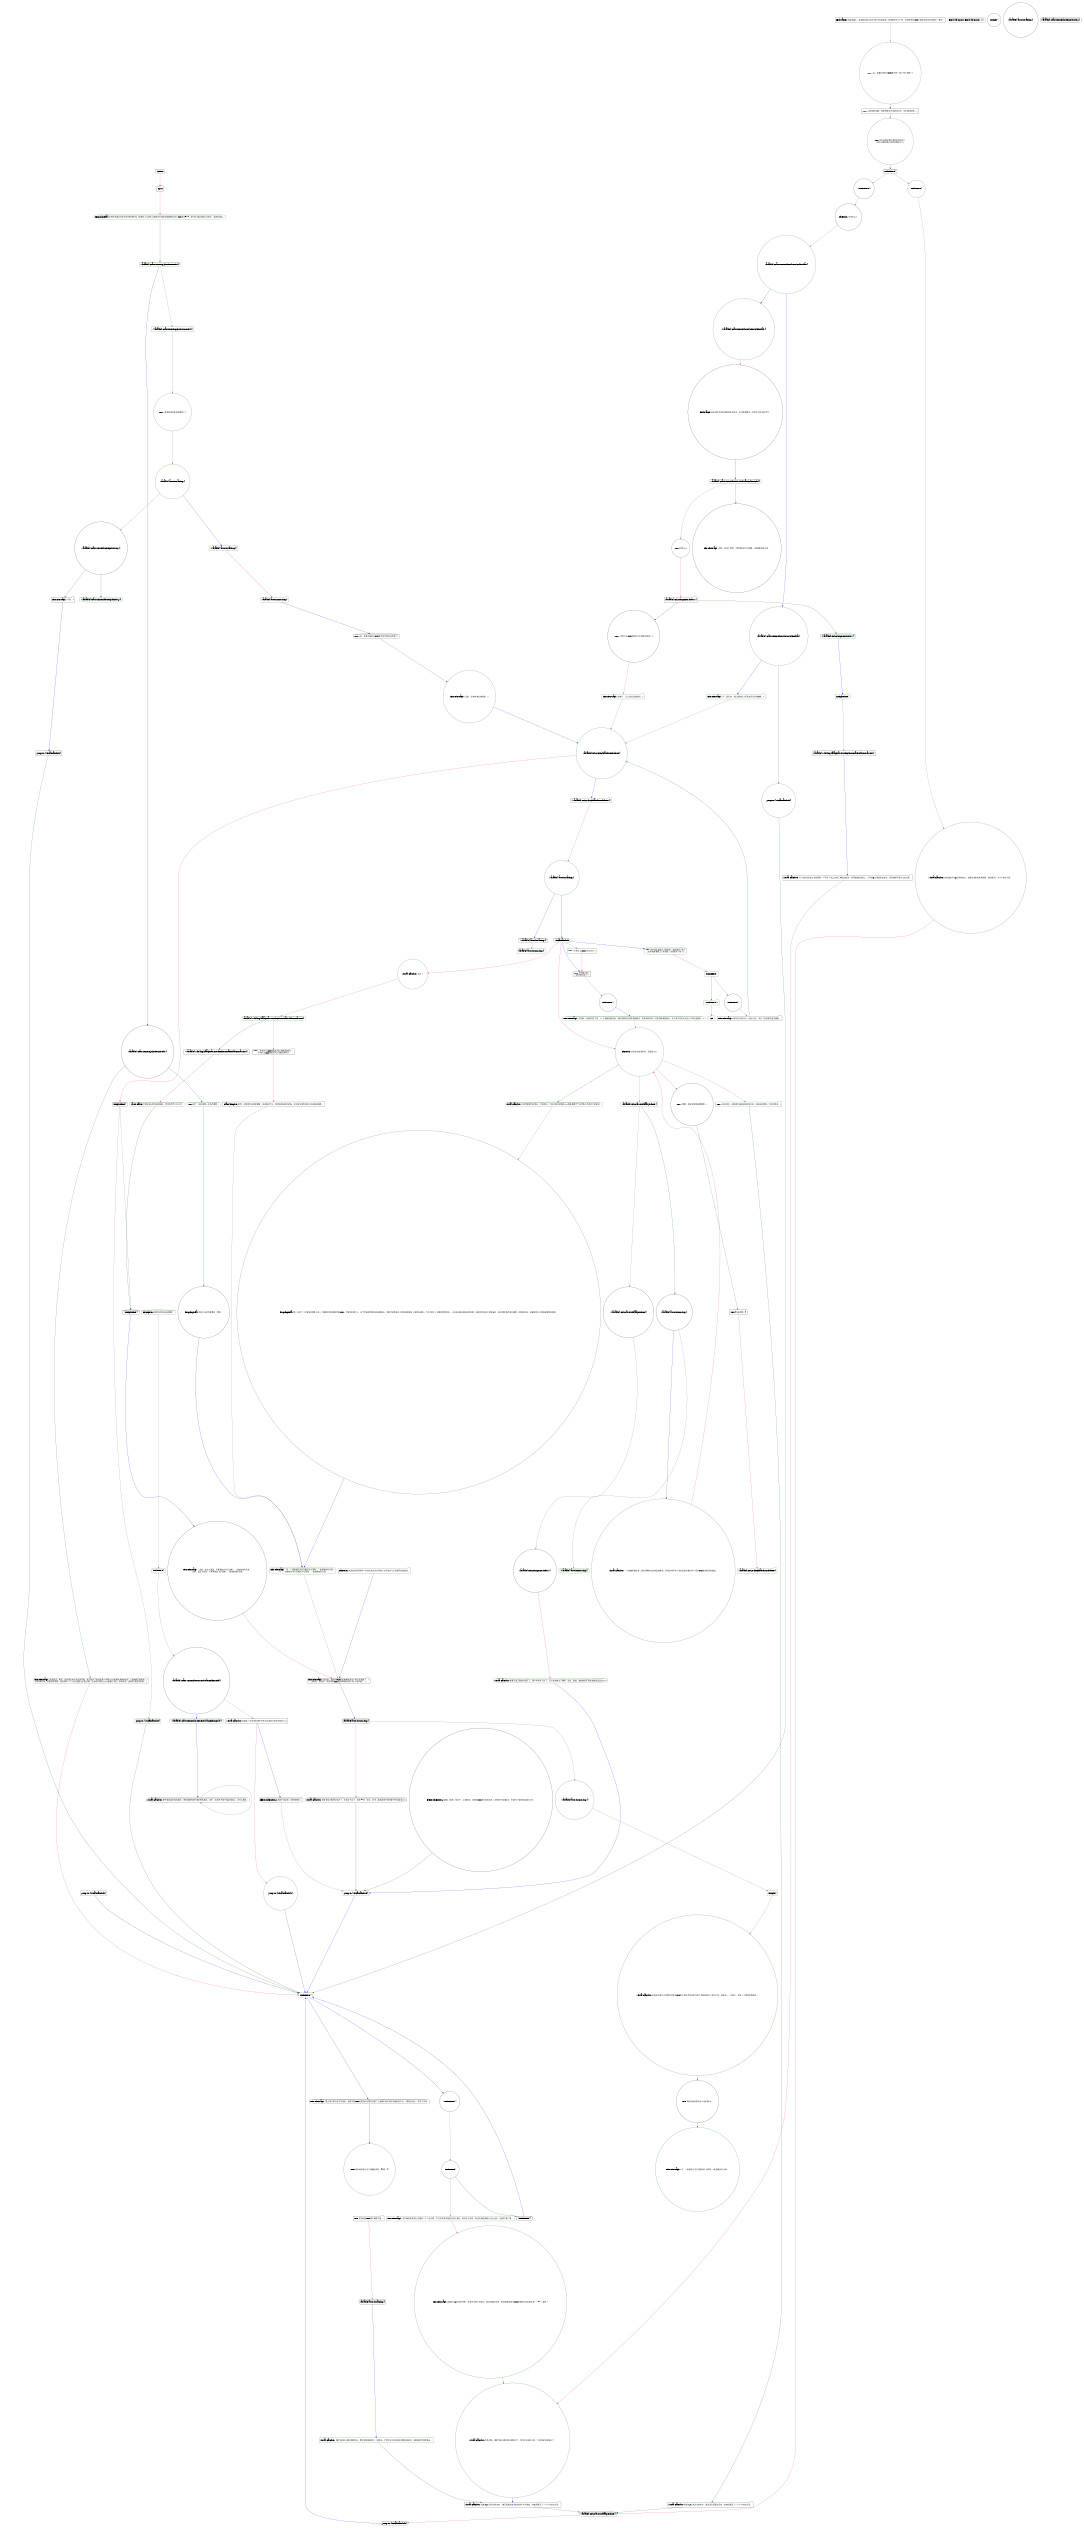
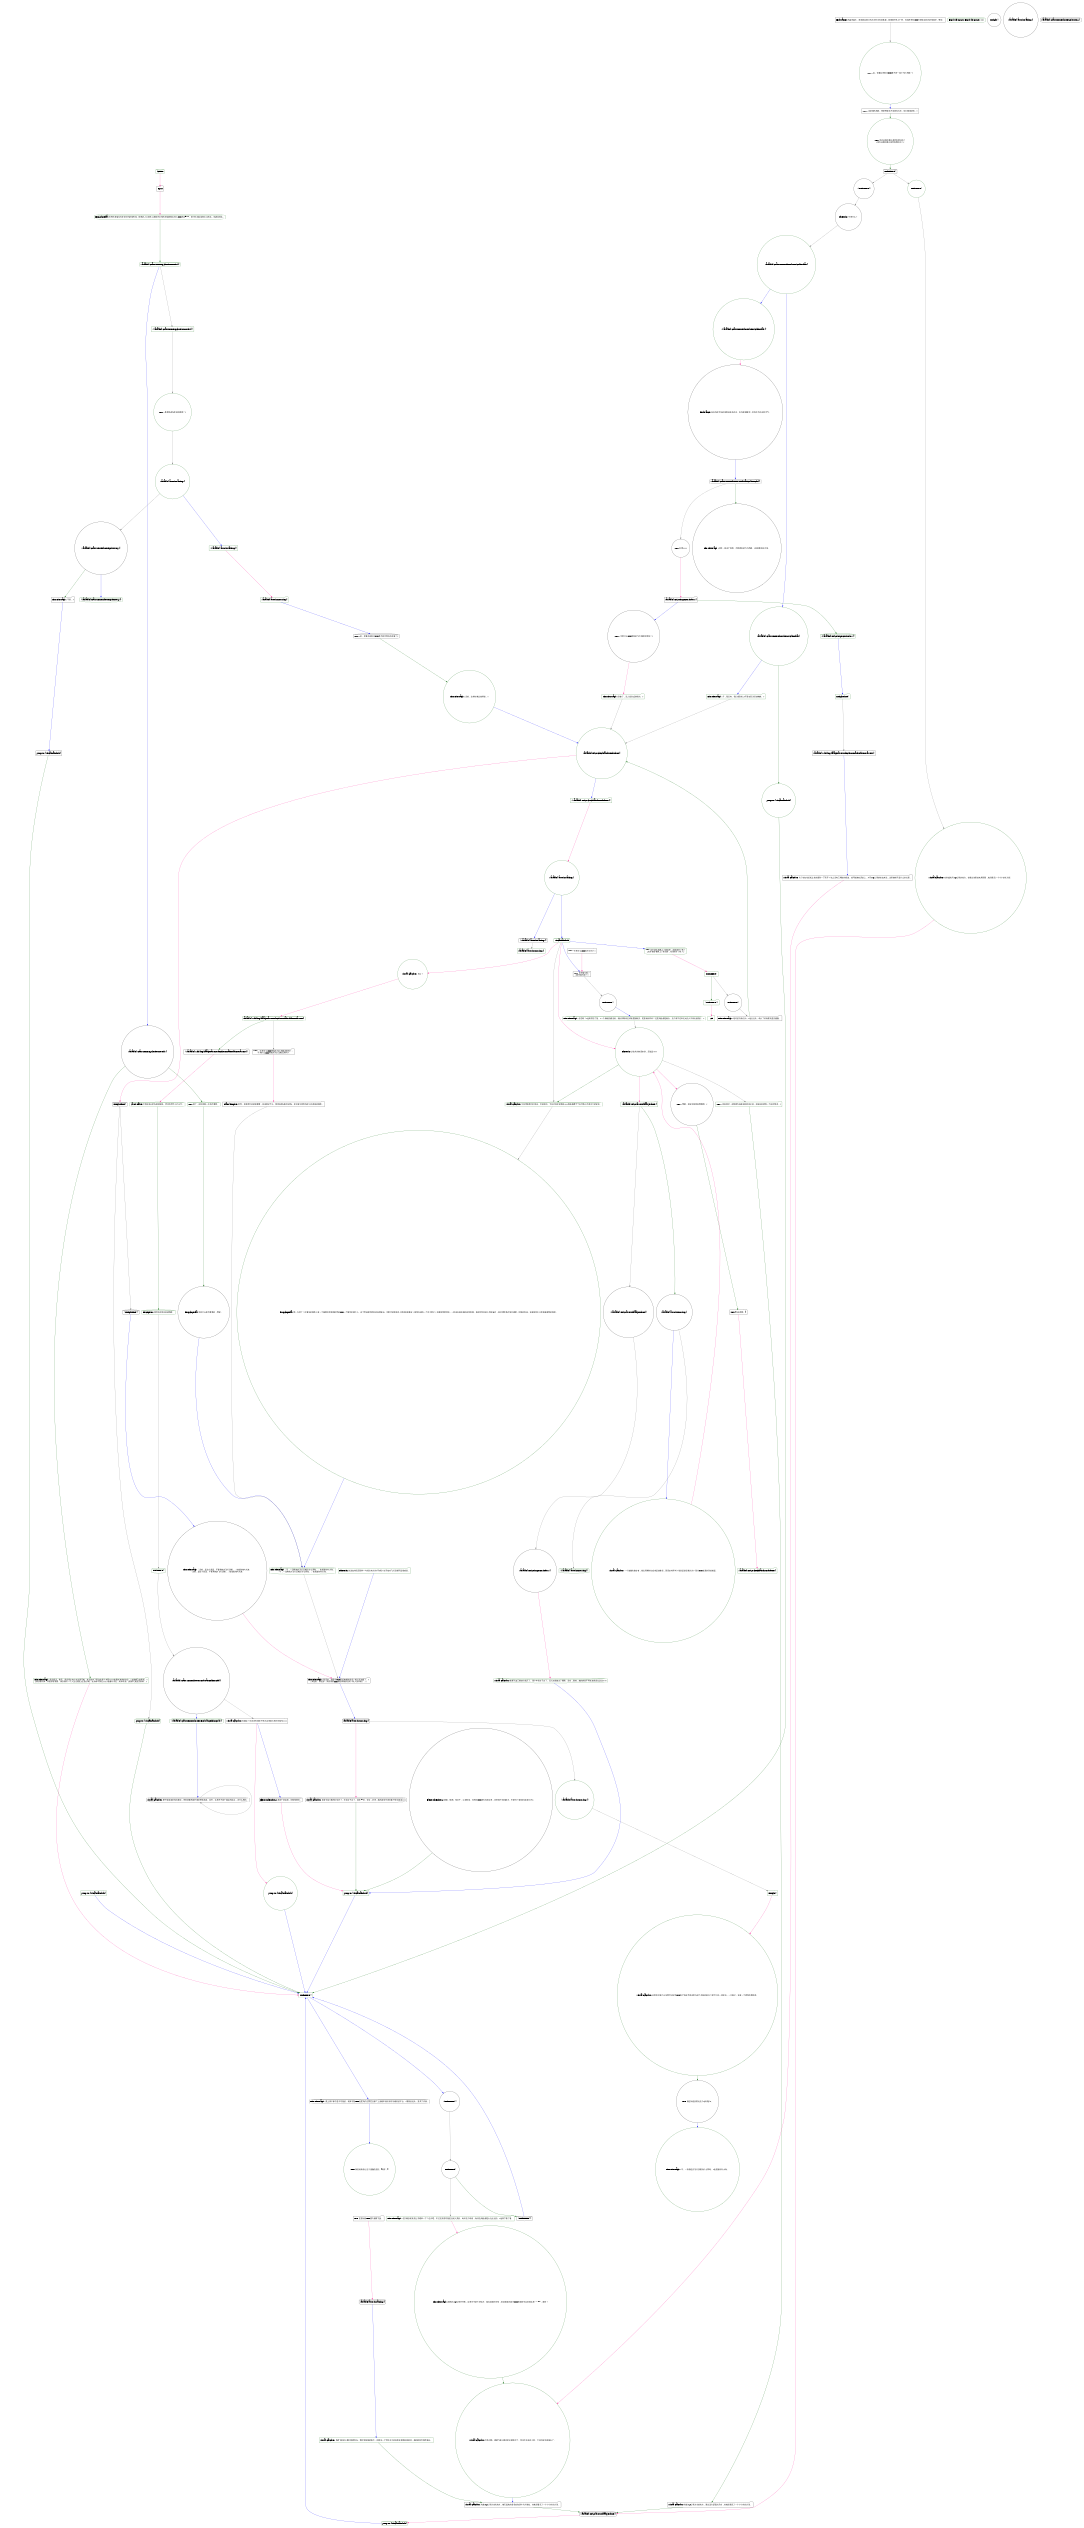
(571, 945) -> (554, 1021)
(127, 1205) -> (158, 1208)
